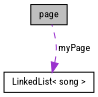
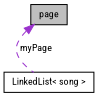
(56, 43) -> (17, 54)
